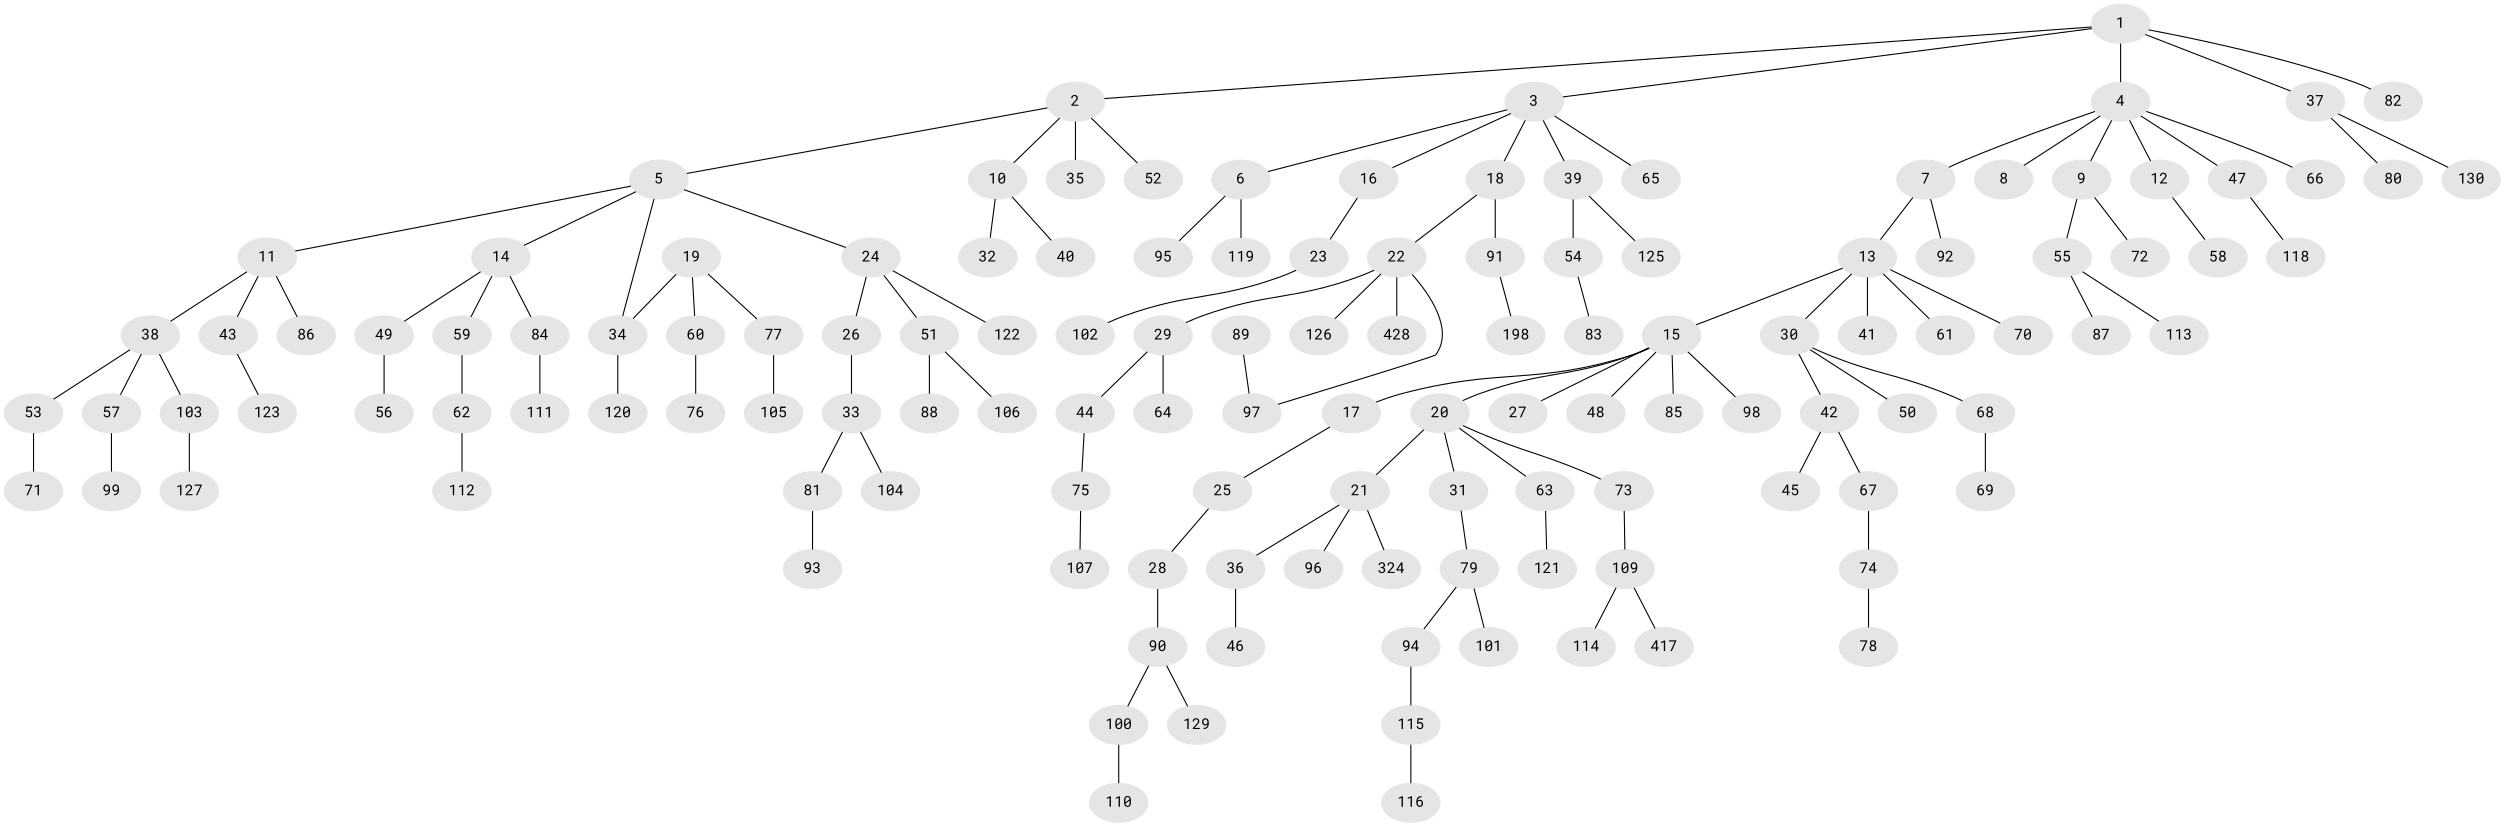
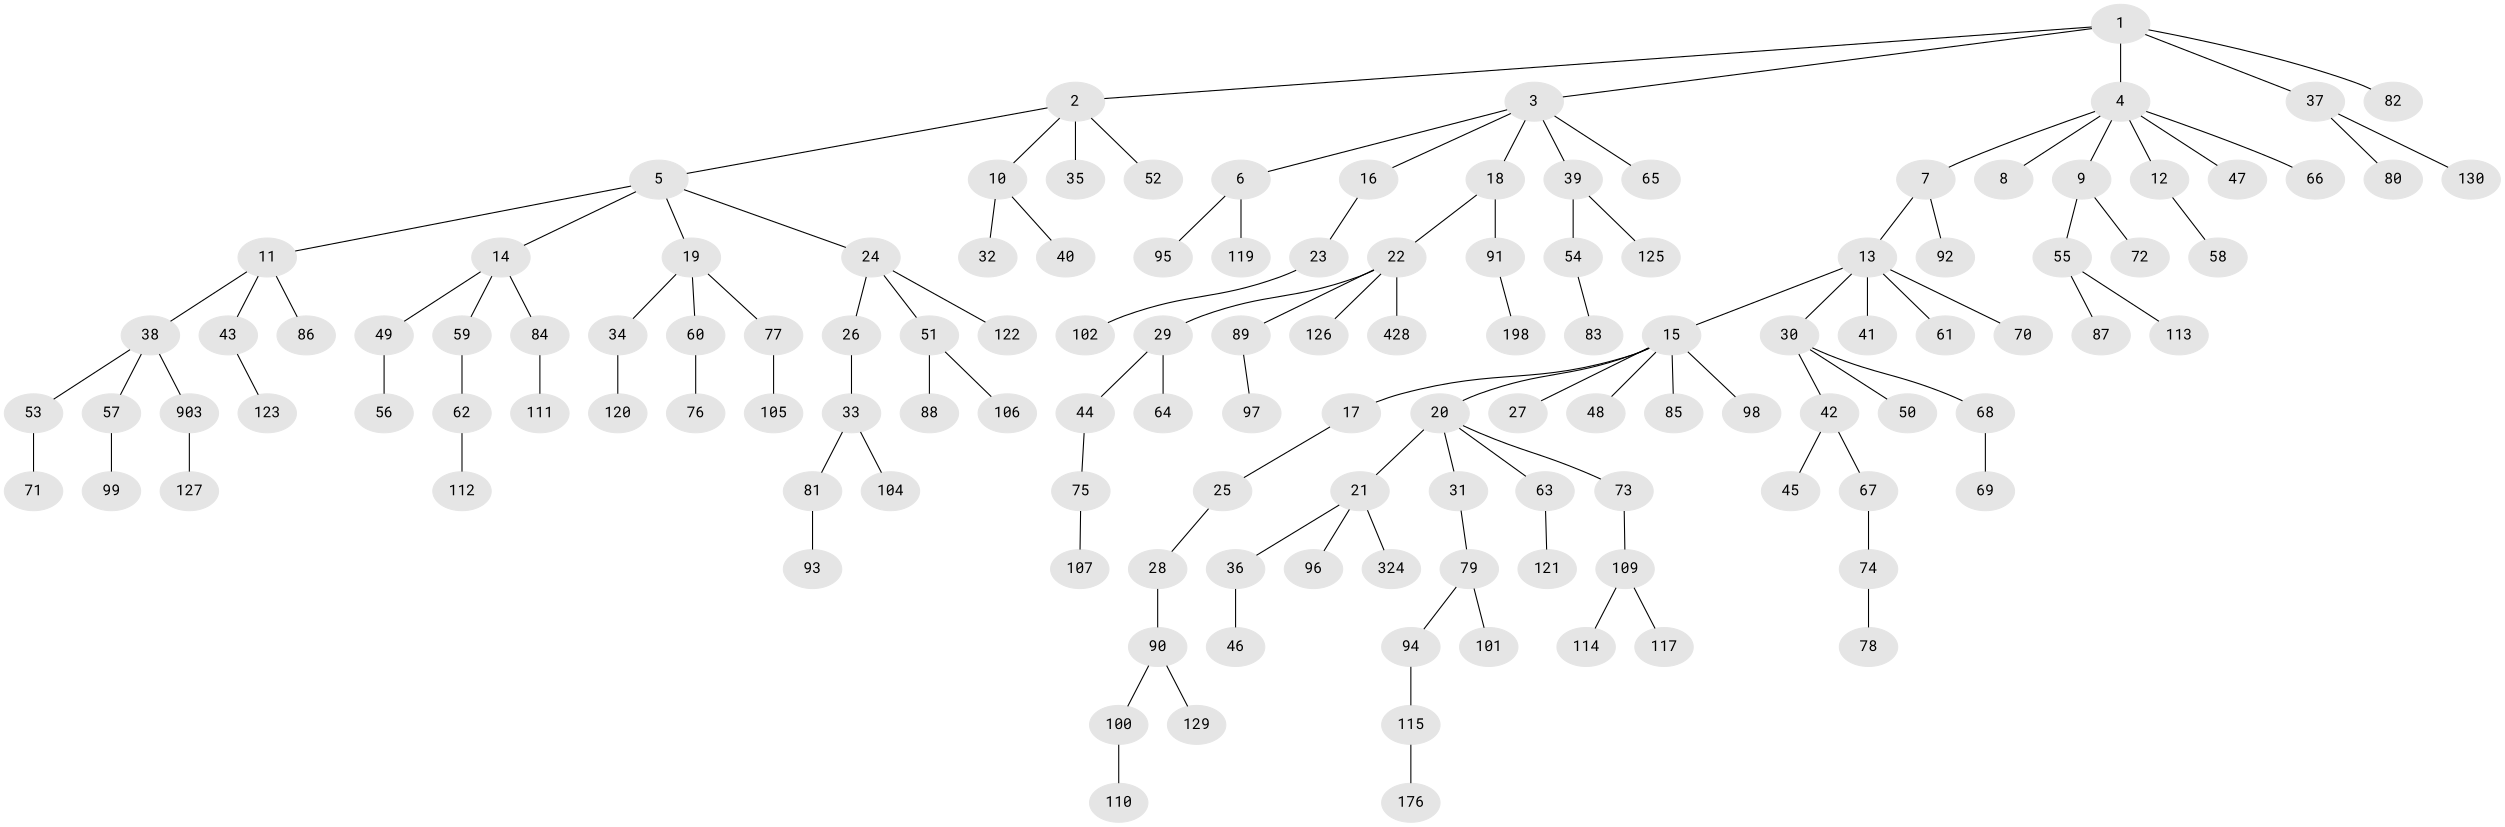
(638, 258) -> (675, 219)
(2296, 258) -> none
(1400, 367) -> (1319, 296)
(189, 413) -> (189, 413)
(1664, 647) -> (1664, 647)
(1411, 803) -> (1411, 803)
